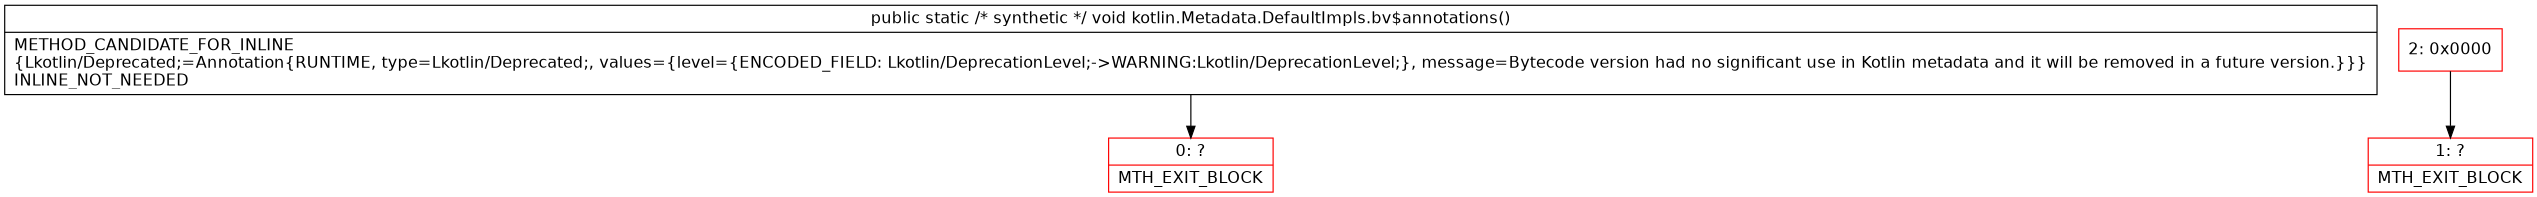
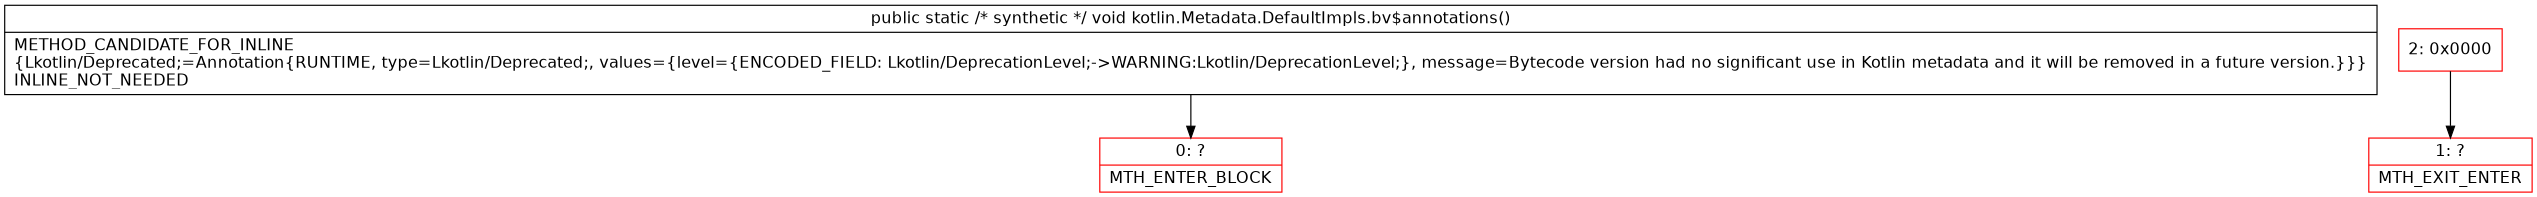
(1191, 178) -> (1191, 178)
(2450, 178) -> (2450, 178)
